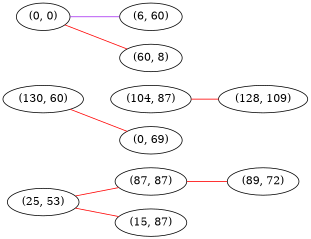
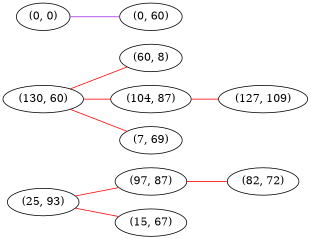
(151, 17) -> (151, 17)
(96, 37) -> (99, 78)
none -> (97, 99)
(263, 99) -> (263, 99)
(151, 140) -> (151, 140)
(151, 181) -> (151, 181)
(263, 181) -> (263, 181)
(43, 202) -> (43, 202)
(151, 223) -> (151, 223)
